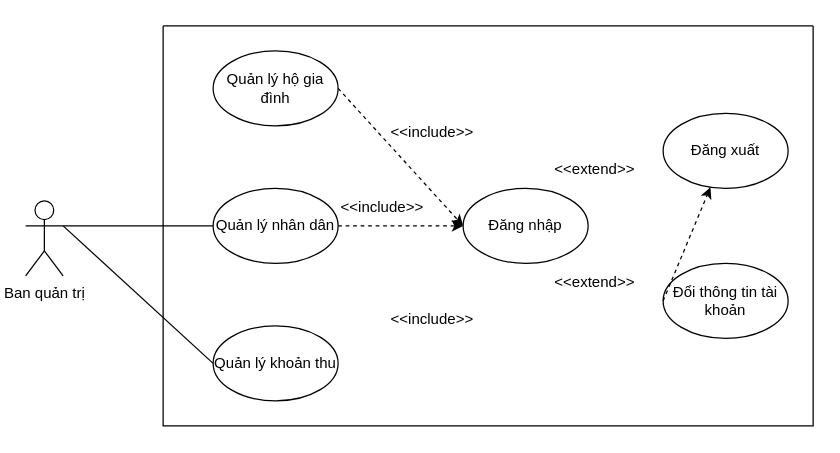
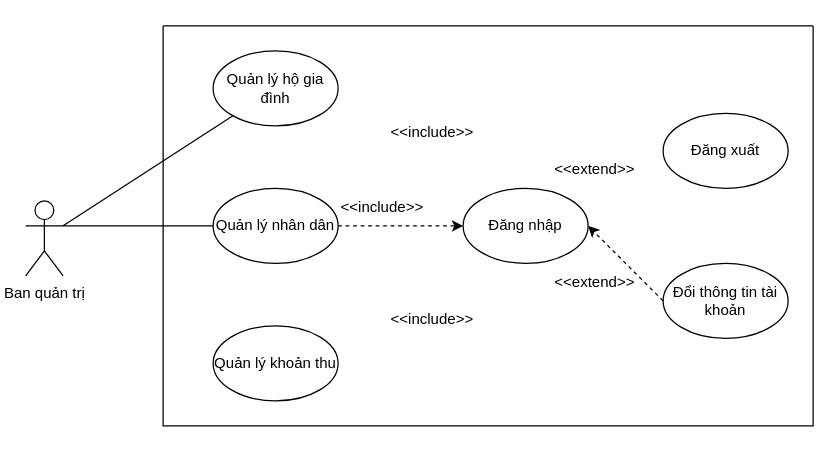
(398, 154) -> none
(685, 248) -> (628, 266)
(139, 295) -> (150, 169)
